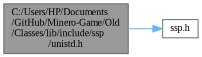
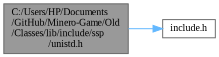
(180, 29) -> (189, 29)
